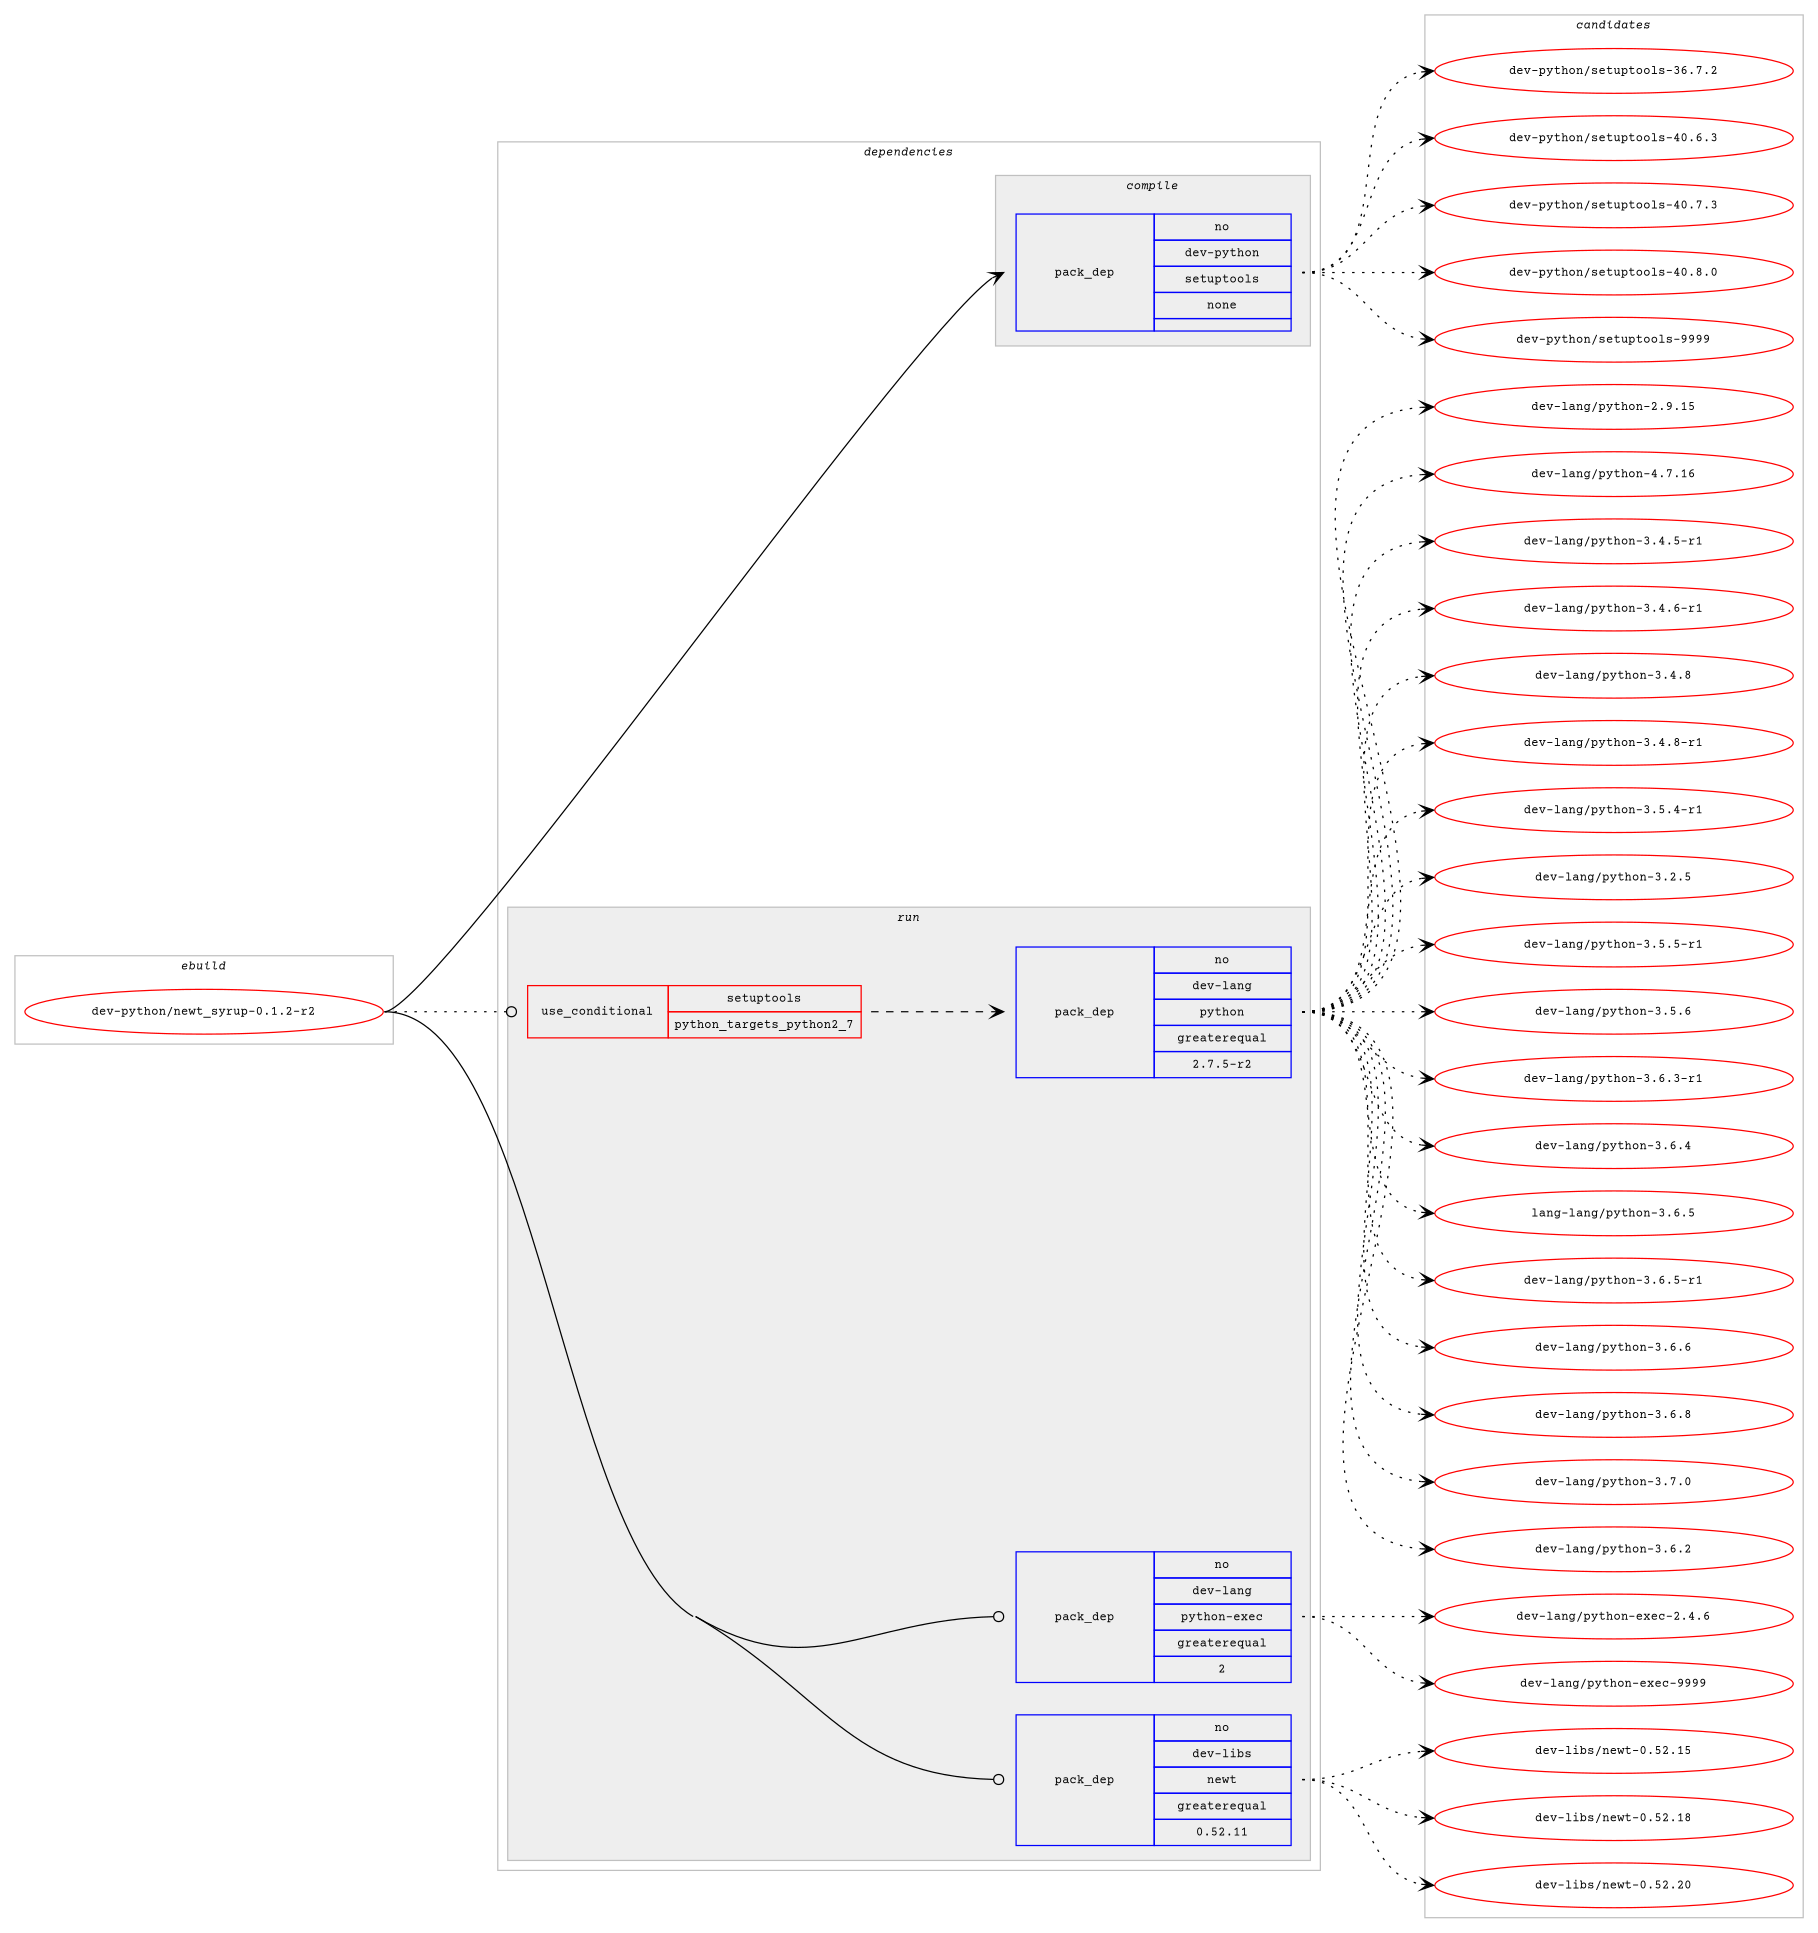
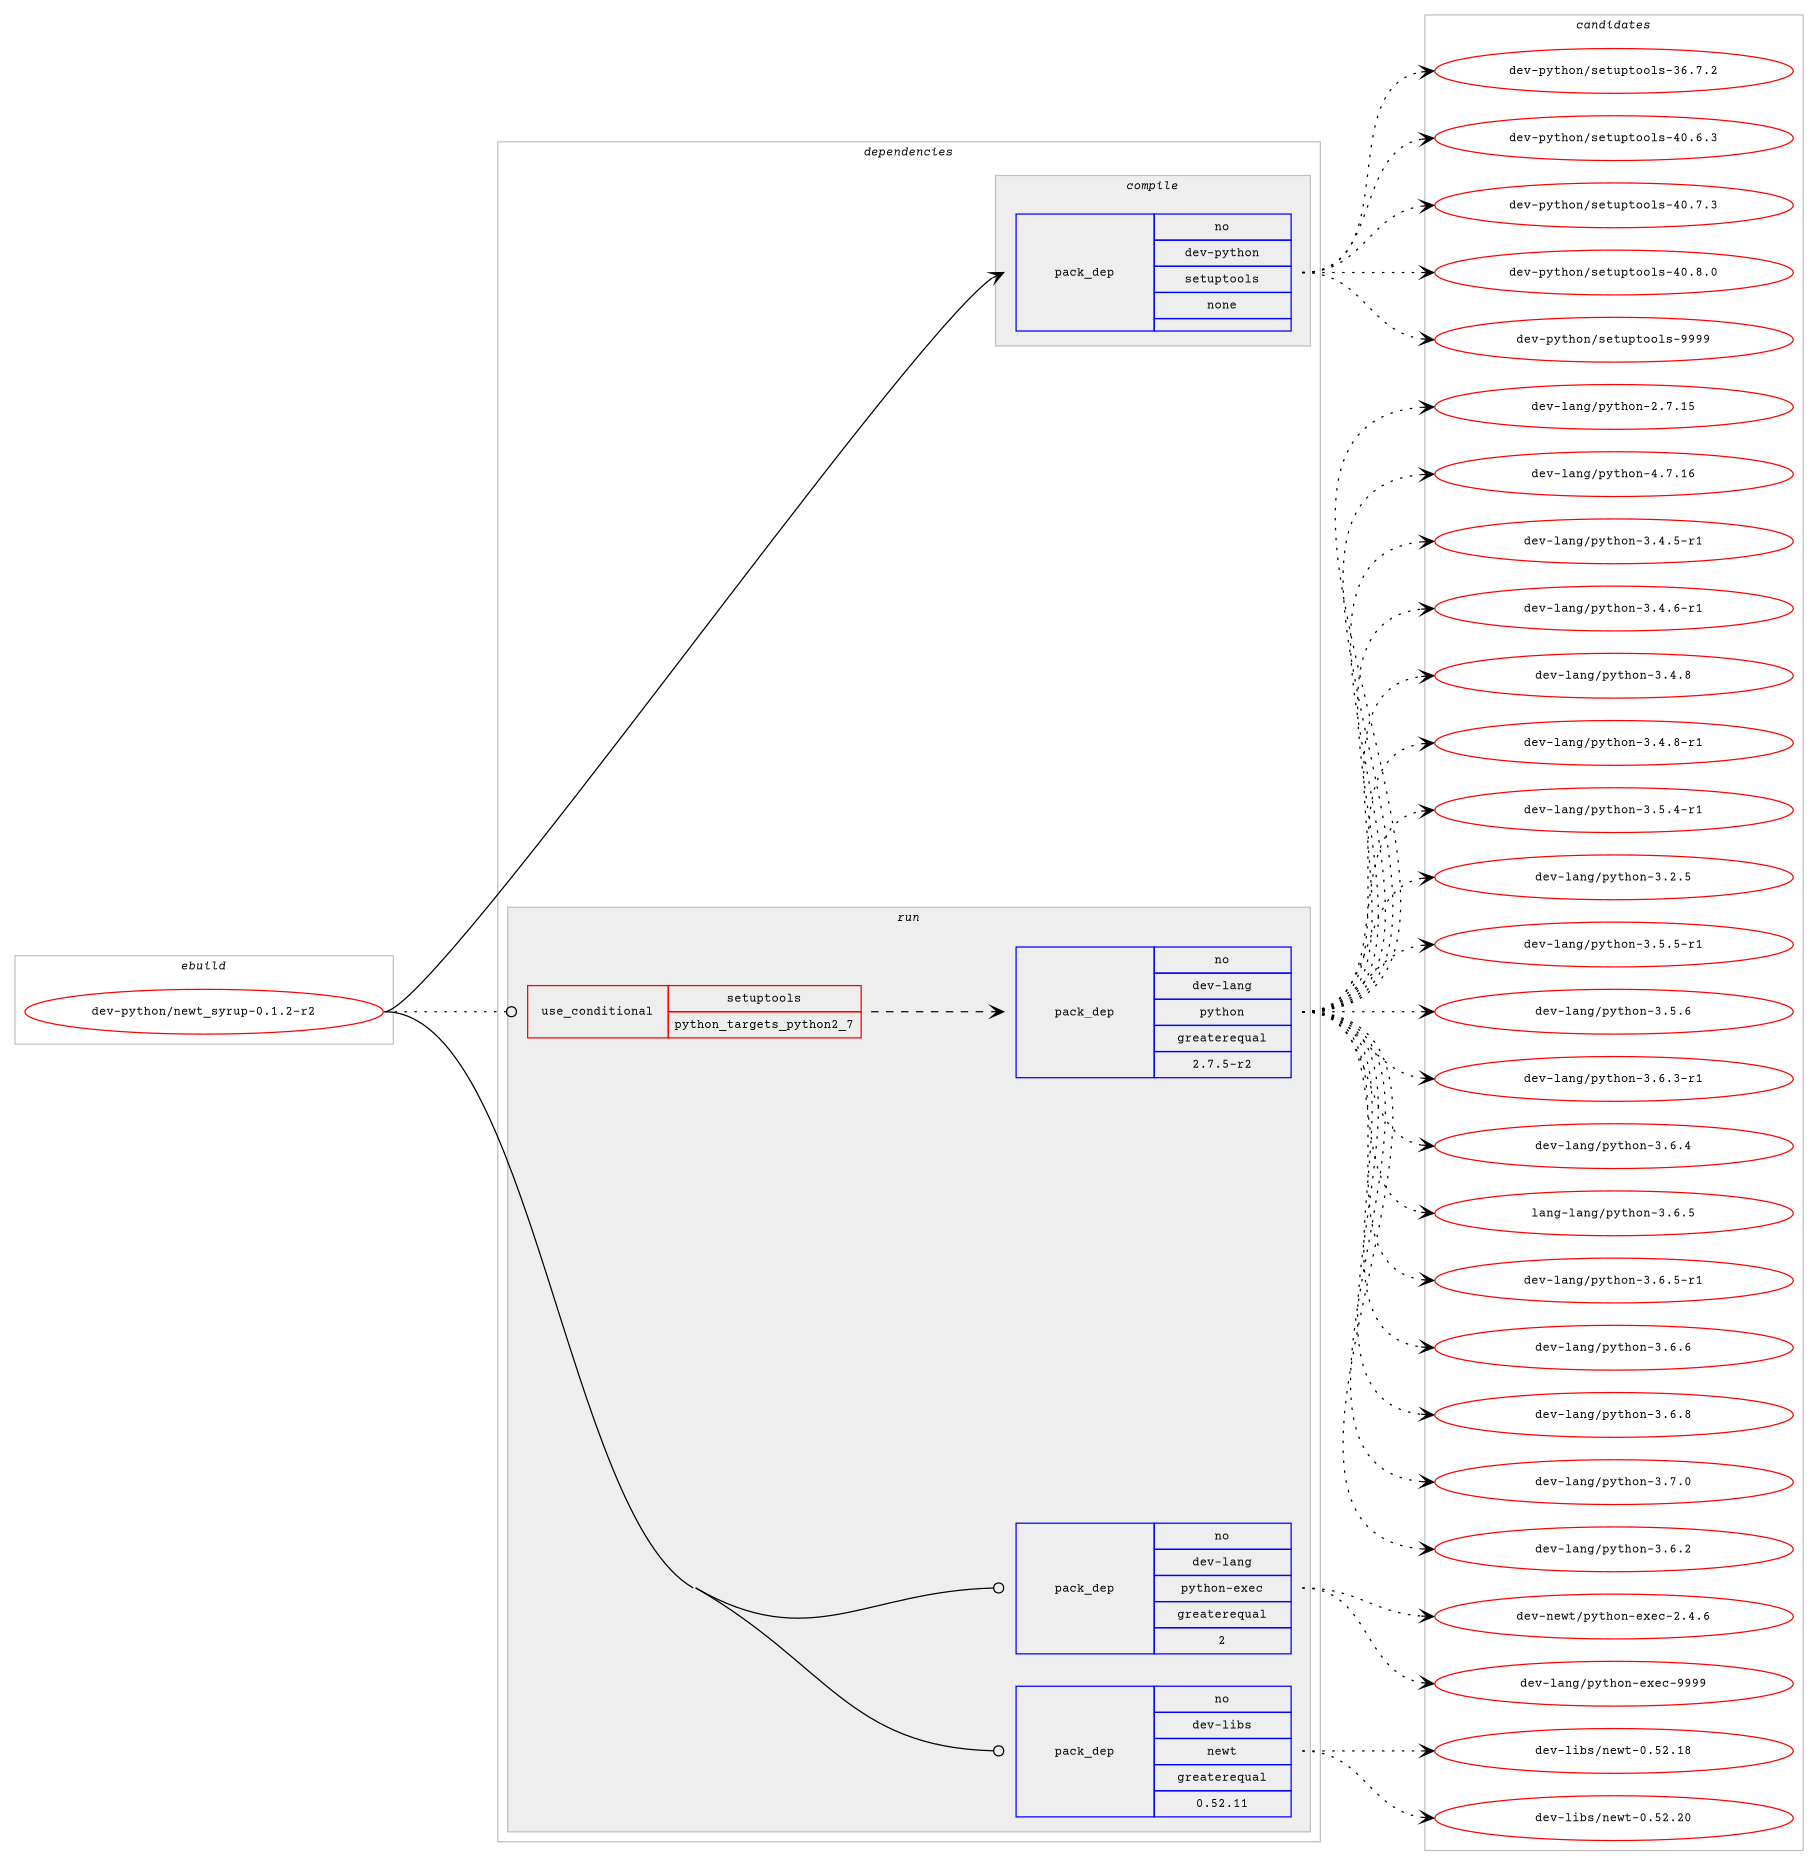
(1614, 407) -> (1614, 407)
(1614, 1617) -> (1614, 1617)
(1614, 1751) -> none
